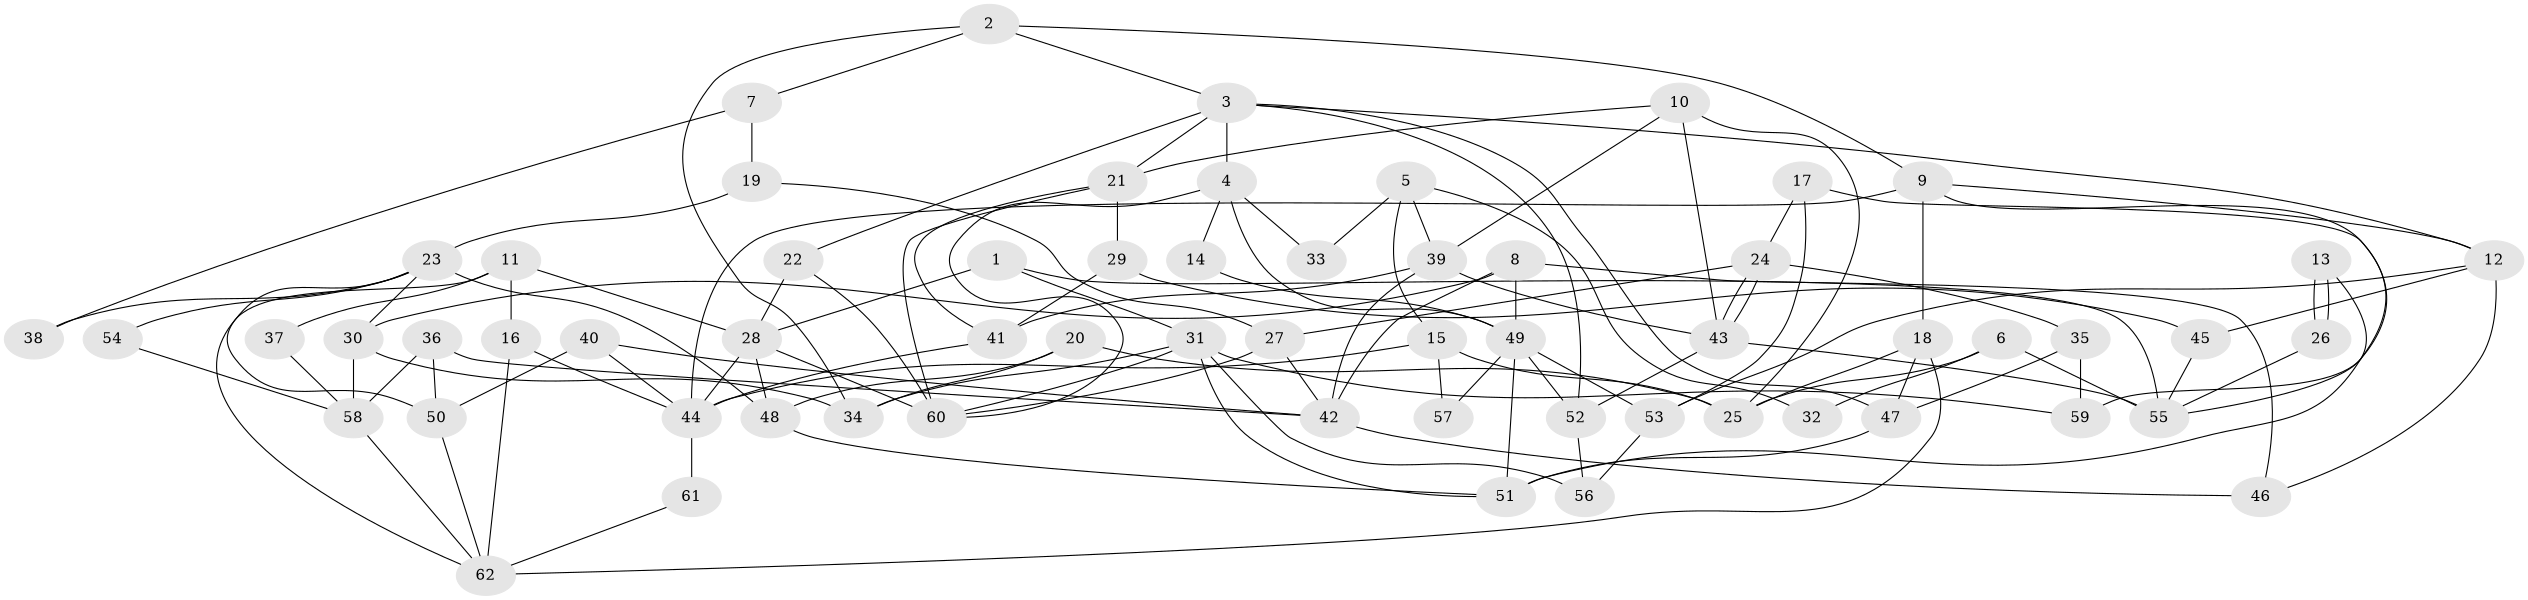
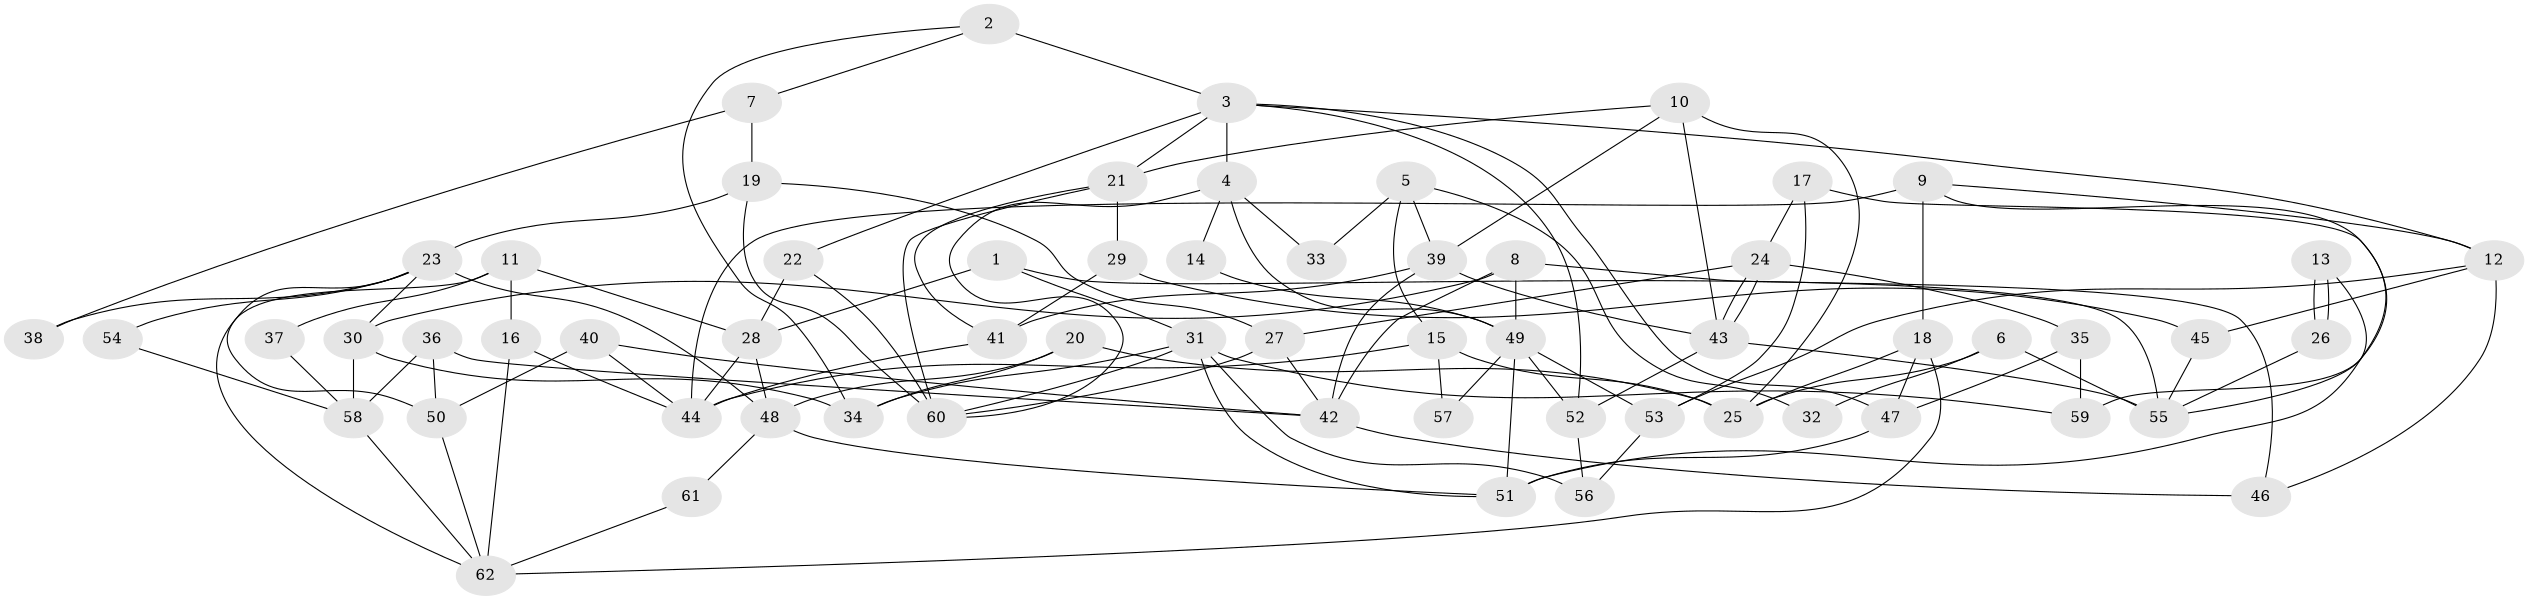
(1471, 50) -> none
(844, 378) -> (808, 310)
(692, 458) -> (731, 457)
